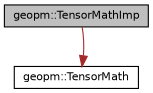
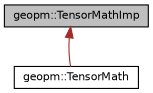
(84, 41) -> (69, 52)
